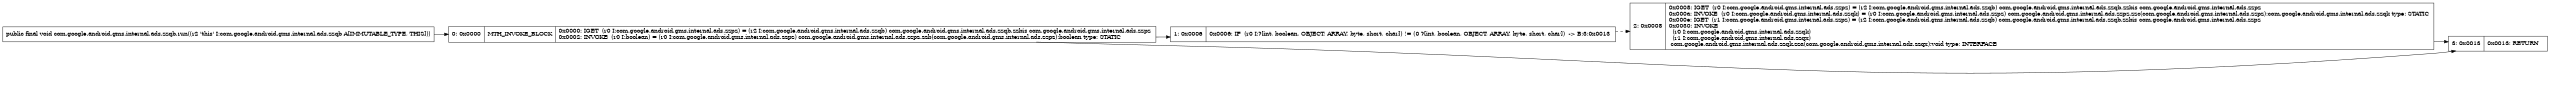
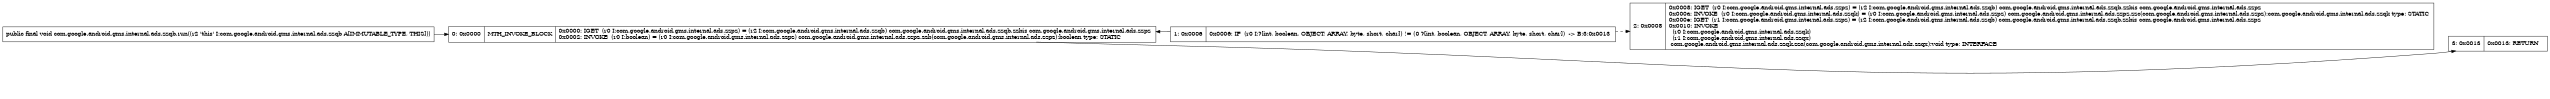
(1695, 26) -> (1695, 26)
(1161, 37) -> (1165, 32)
(2439, 41) -> none
